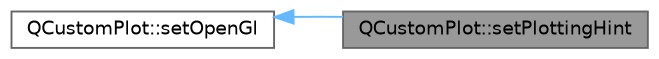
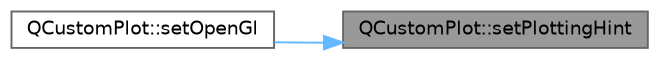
(319, 17) -> (299, 43)
